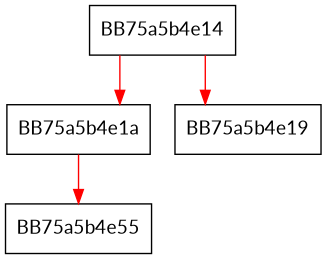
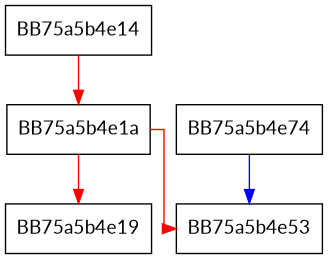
(205, 73) -> (79, 172)
none -> (249, 130)
(79, 229) -> (249, 229)
